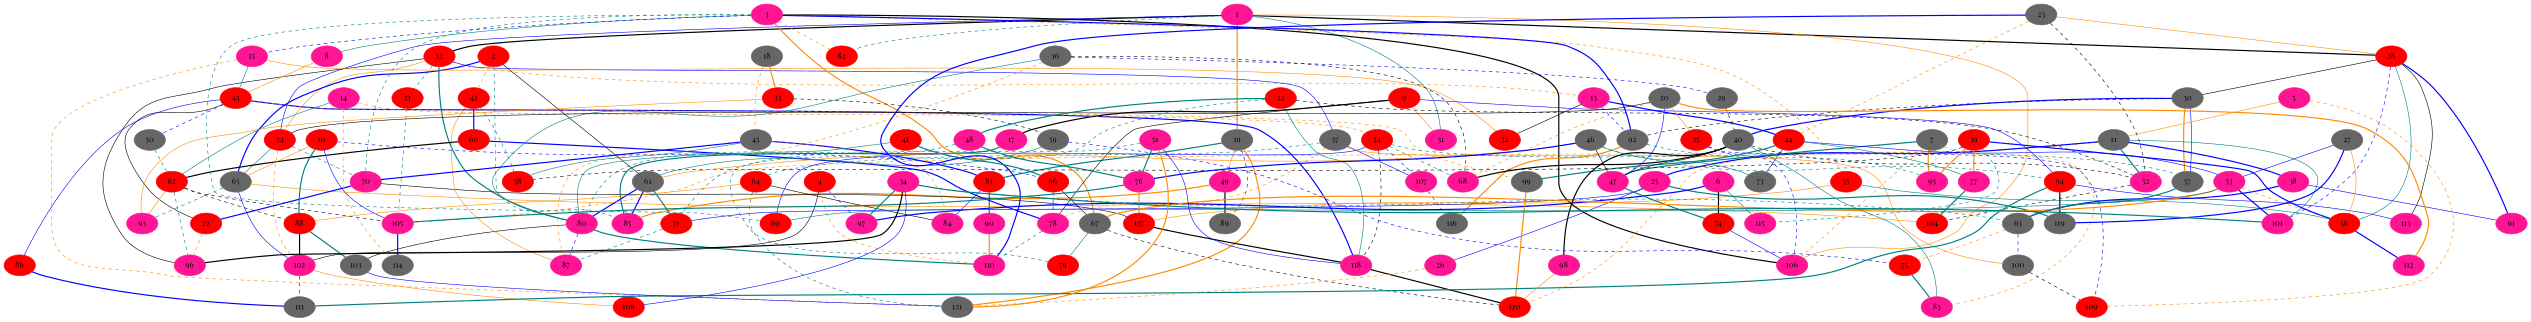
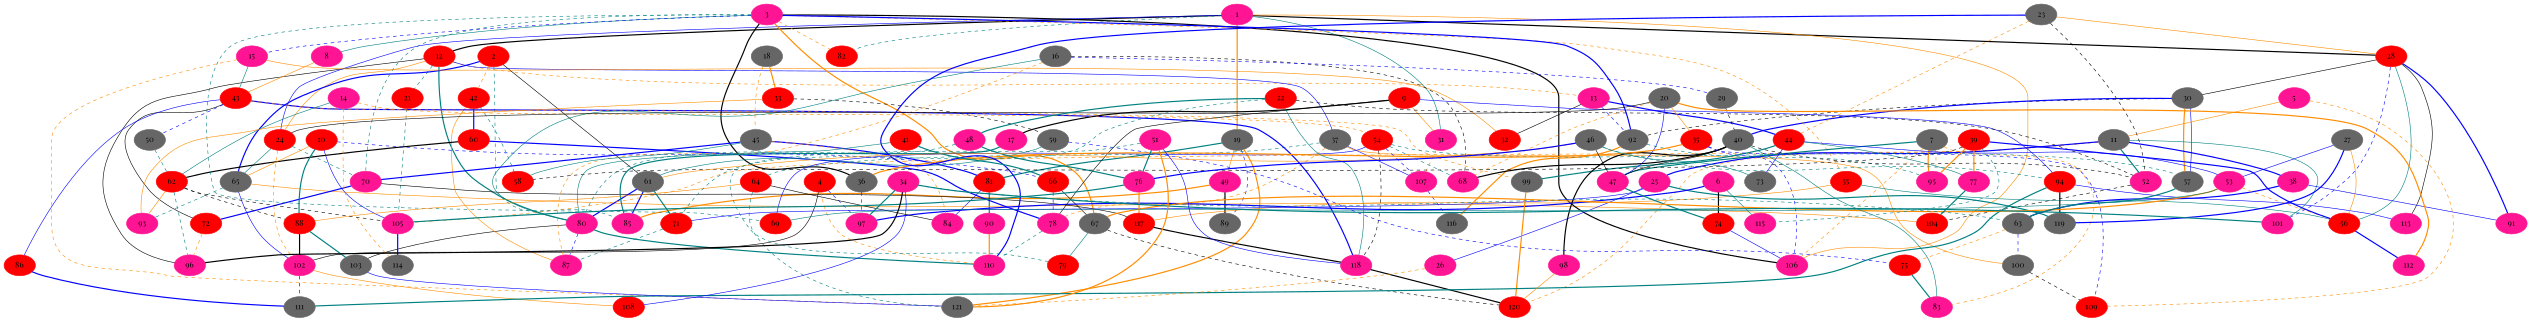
none -> (862, 182)
(2247, 197) -> none
